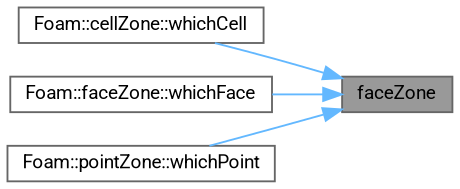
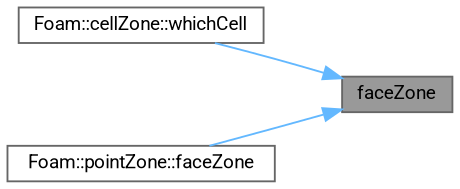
(141, 94) -> none
(141, 164) -> (141, 164)
